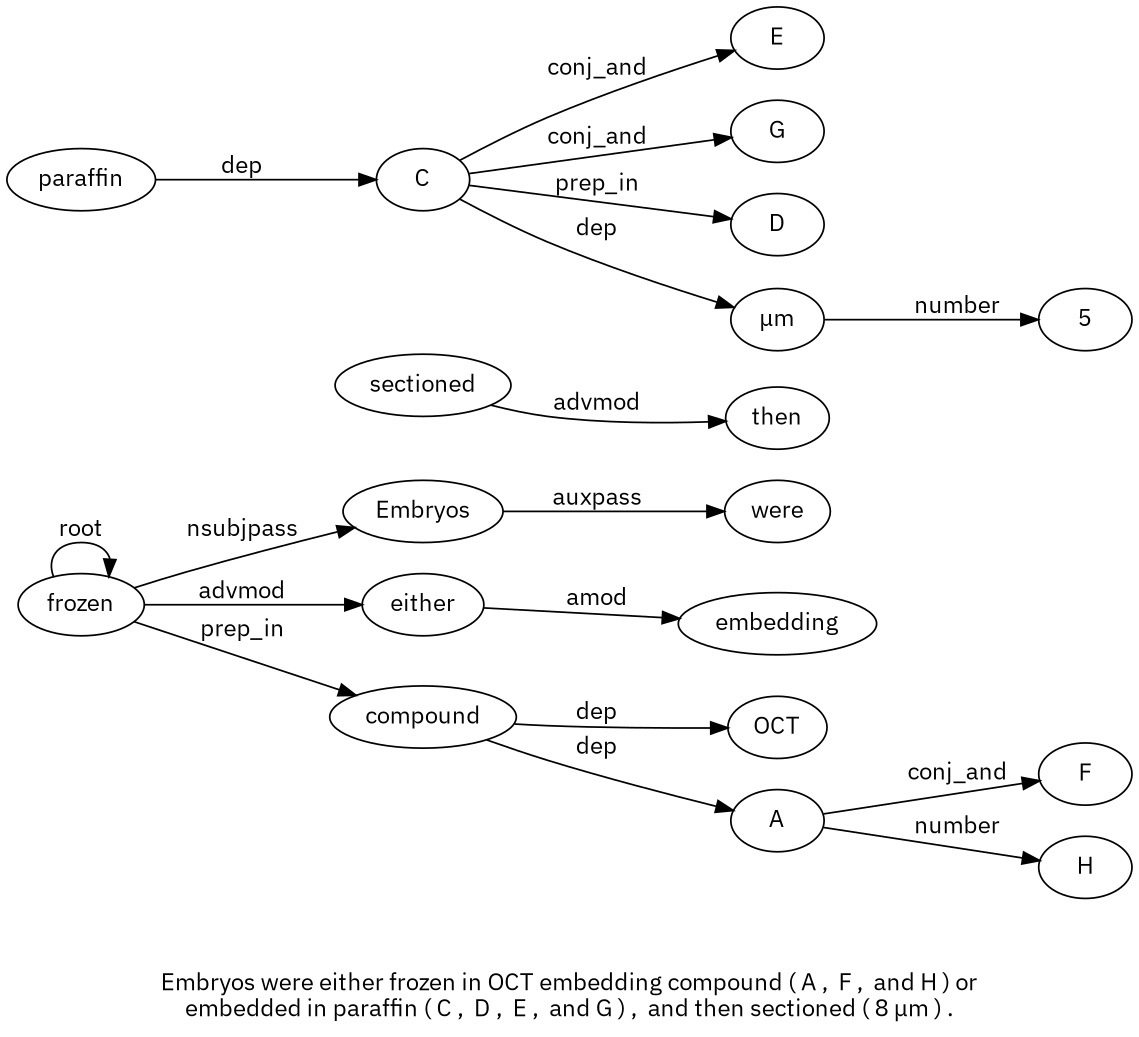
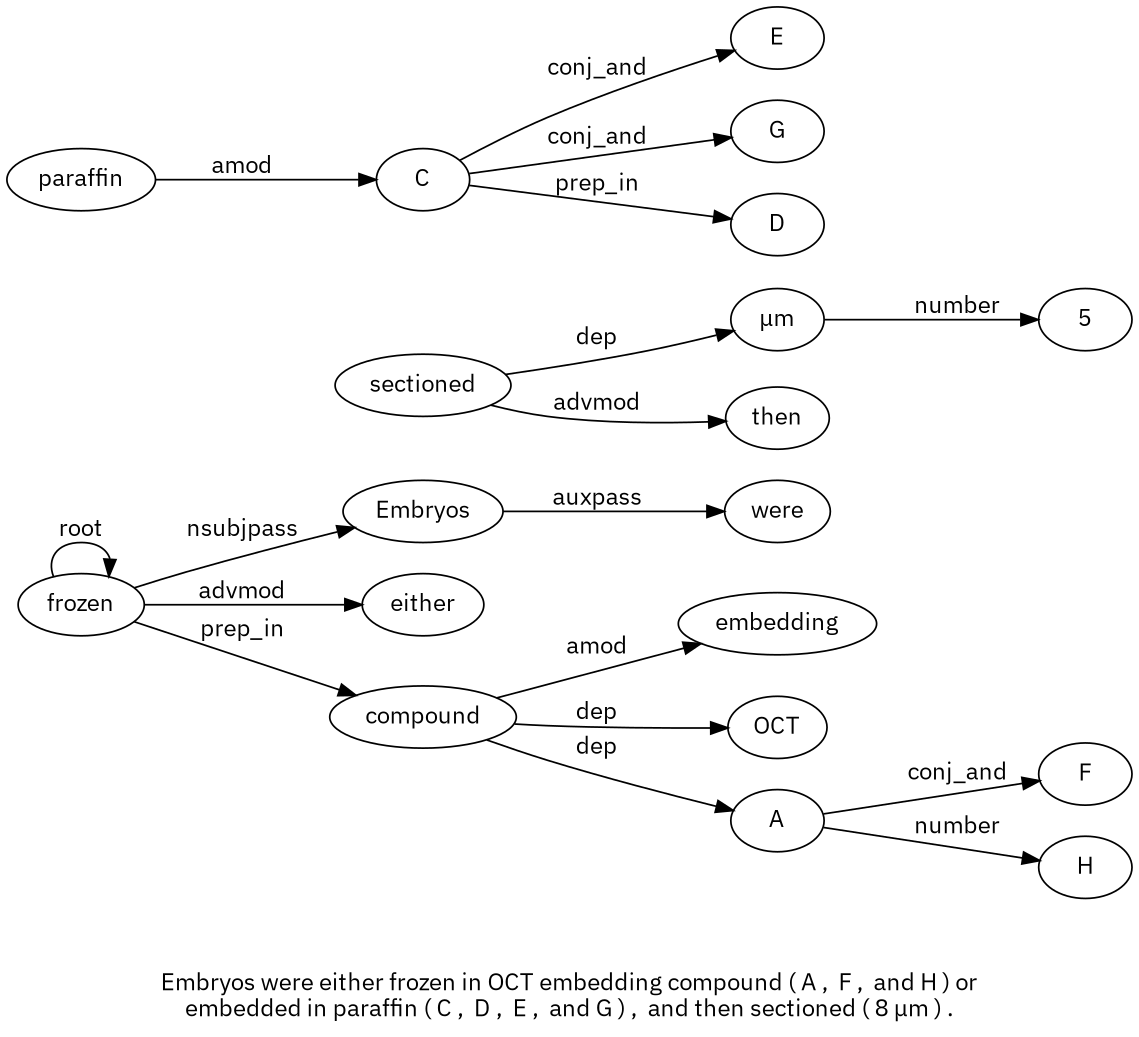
(243, 167) -> (243, 167)
(586, 257) -> (611, 358)
(573, 613) -> (590, 673)
